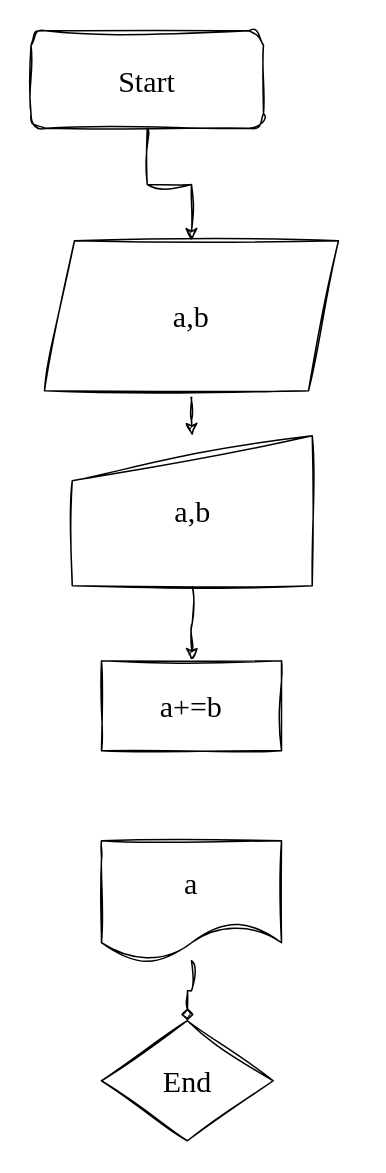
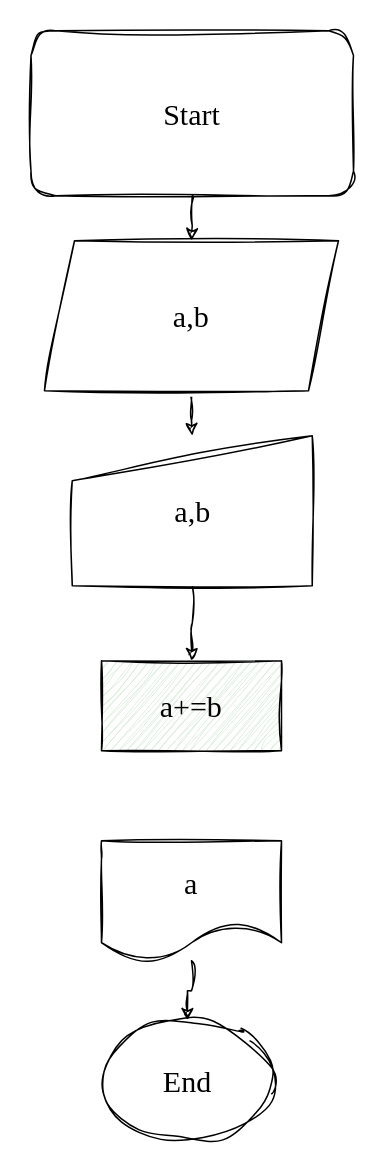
(147, 80) -> (192, 113)
(191, 706) -> (191, 706)
(187, 1008) -> (187, 1009)
(187, 1081) -> (187, 1081)
